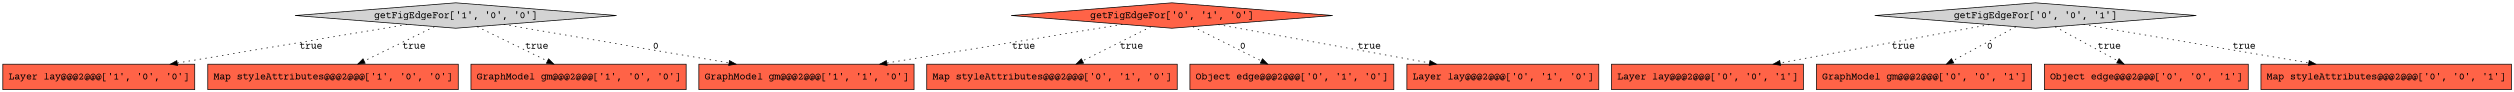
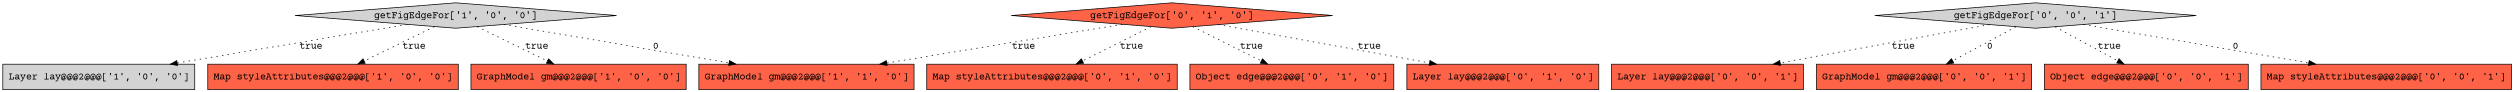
(1243, 46) -> (1252, 46)
(2244, 46) -> (2236, 46)
(99, 77) -> (99, 77)
